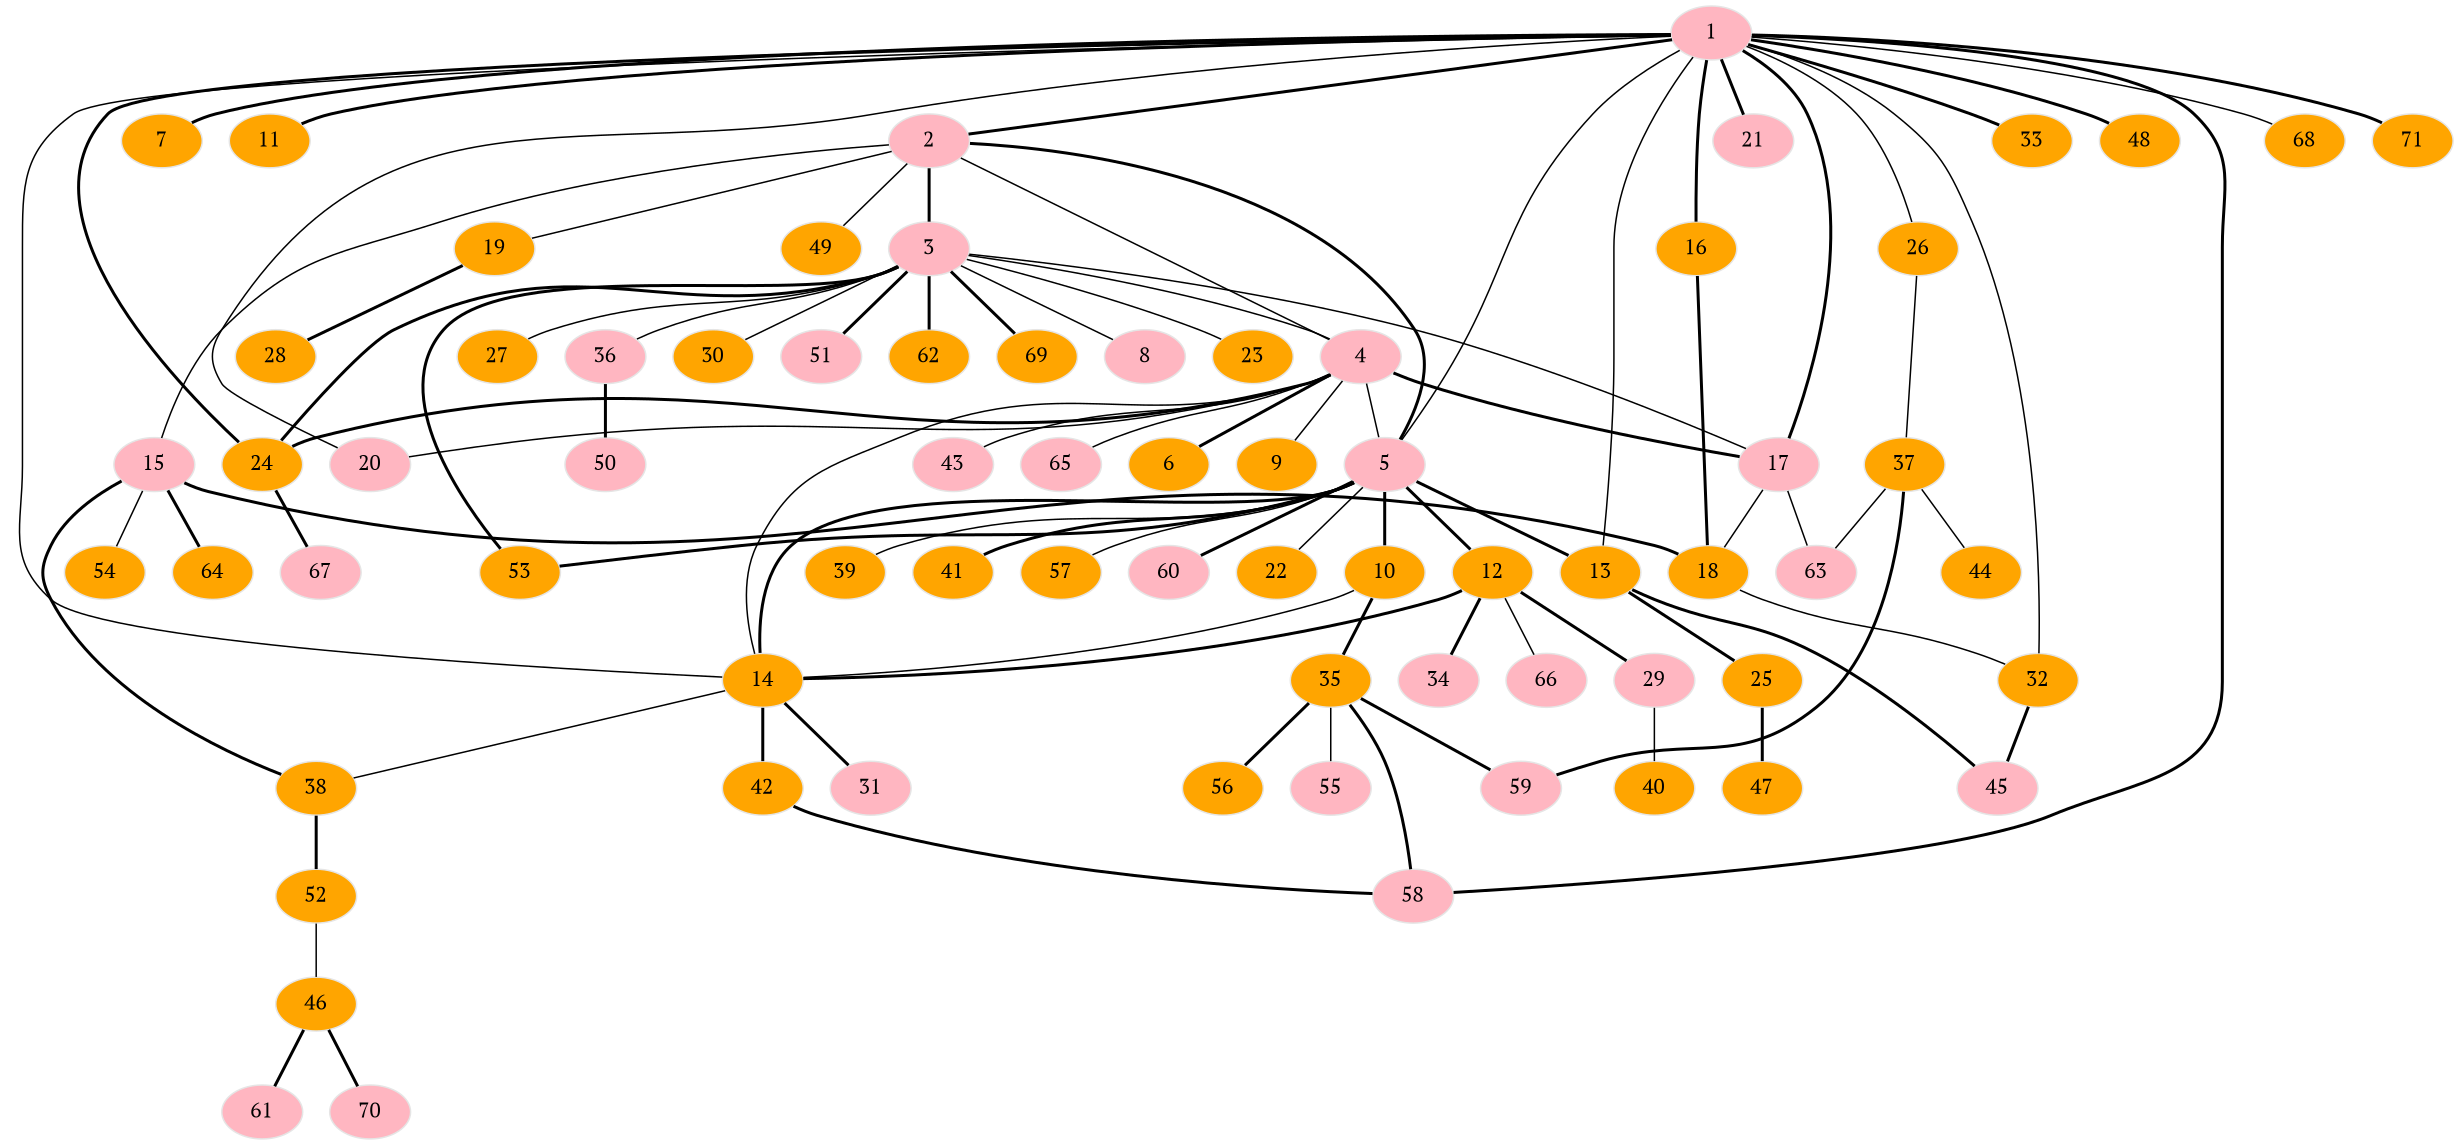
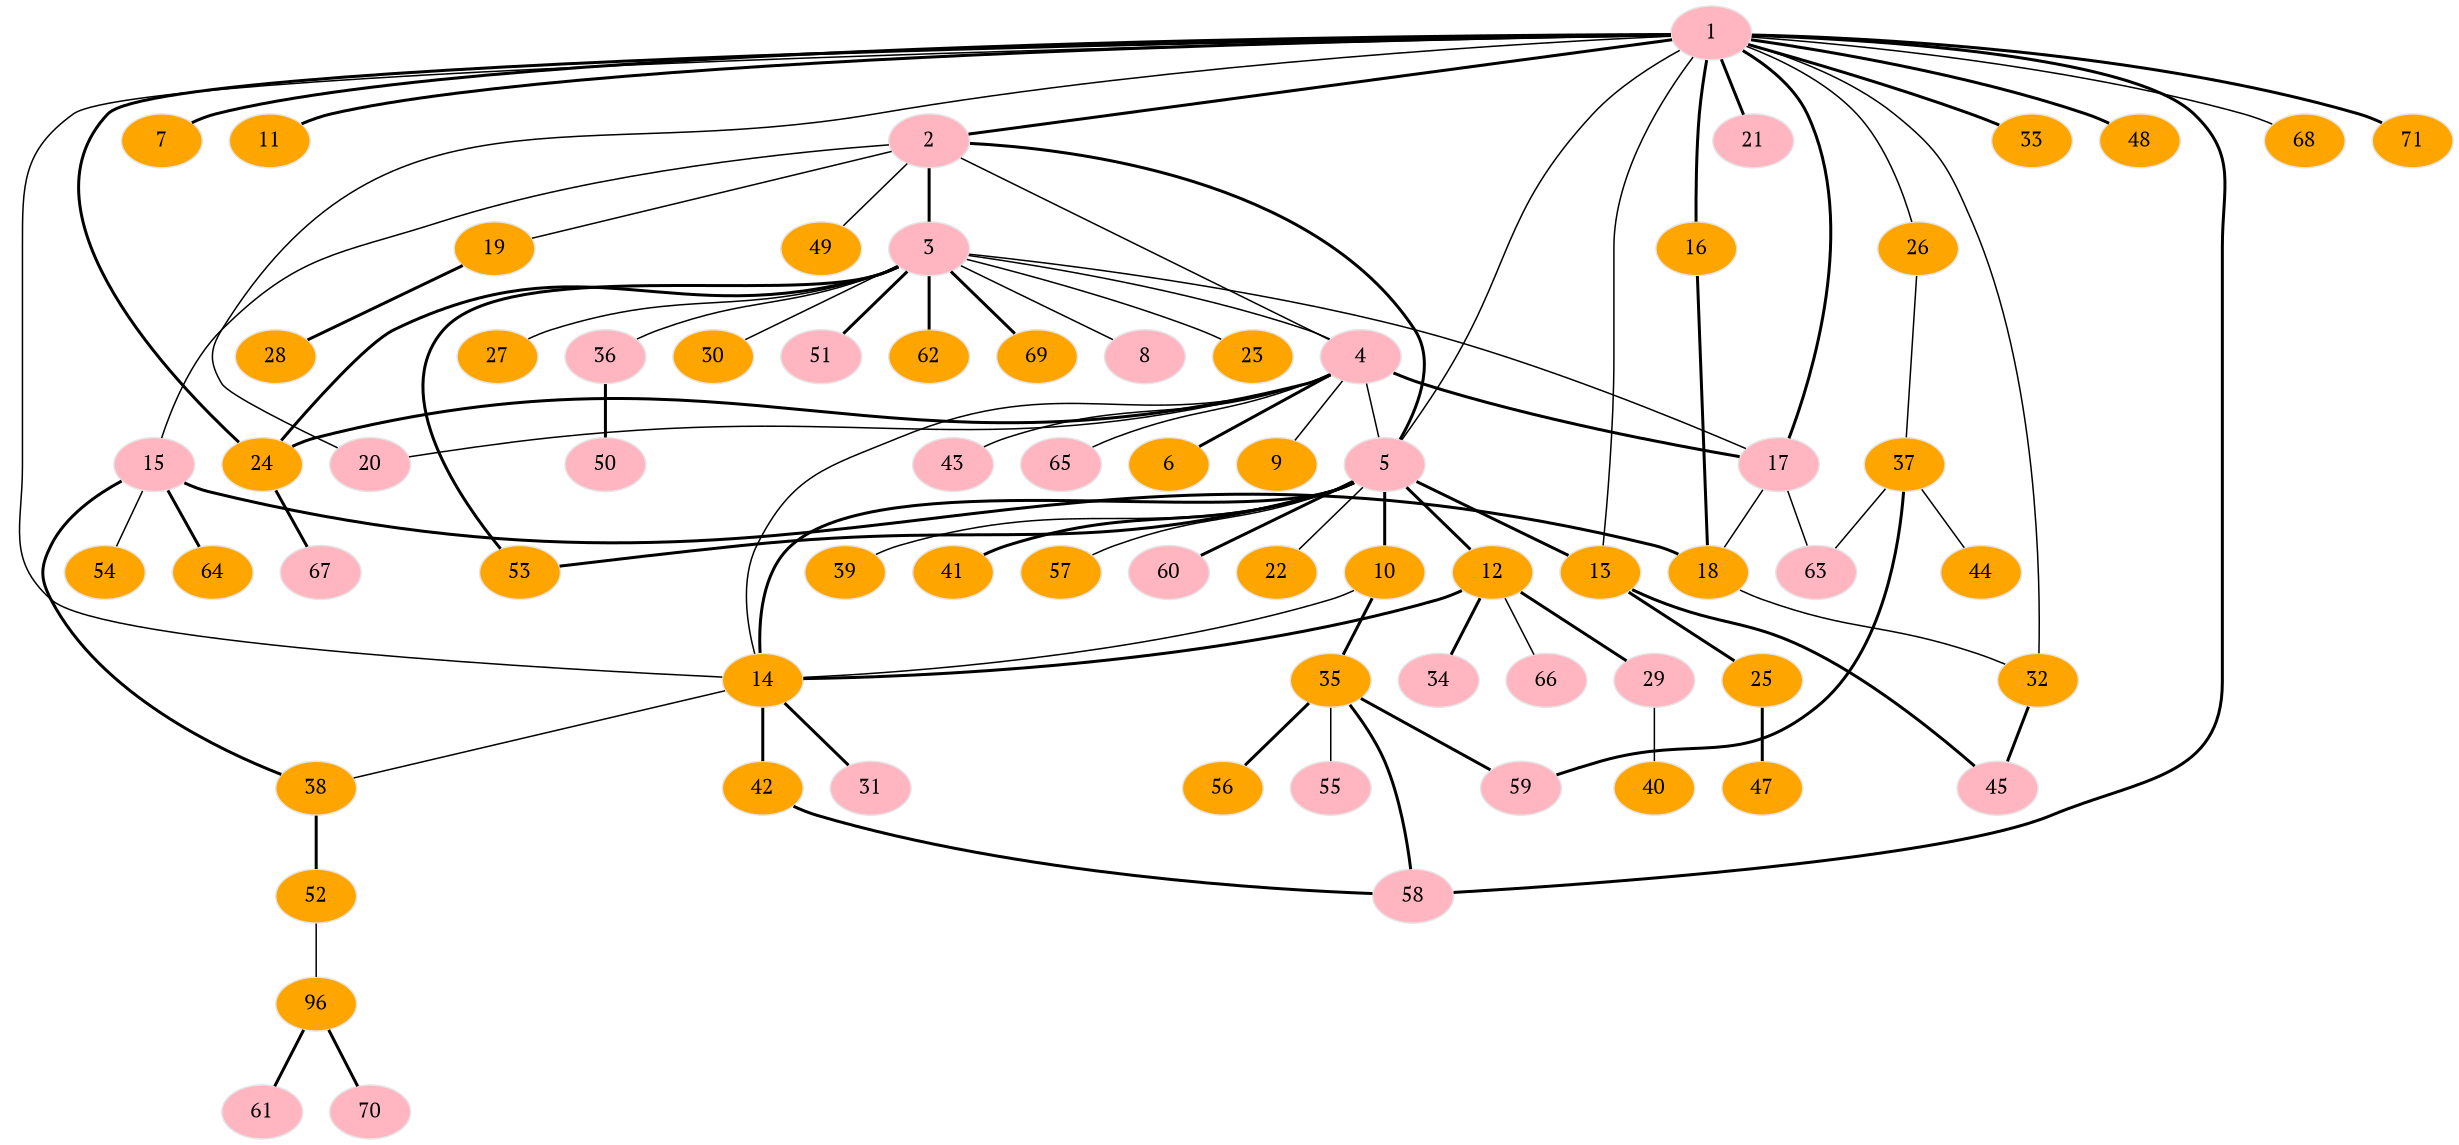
(316, 1004) -> (316, 1004)
